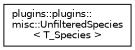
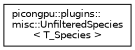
(67, 25) -> (67, 25)
